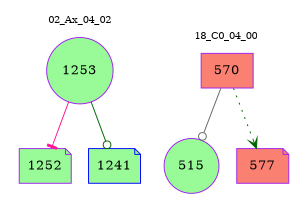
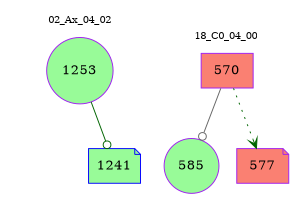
(45, 166) -> none
(192, 166) -> (192, 166)
